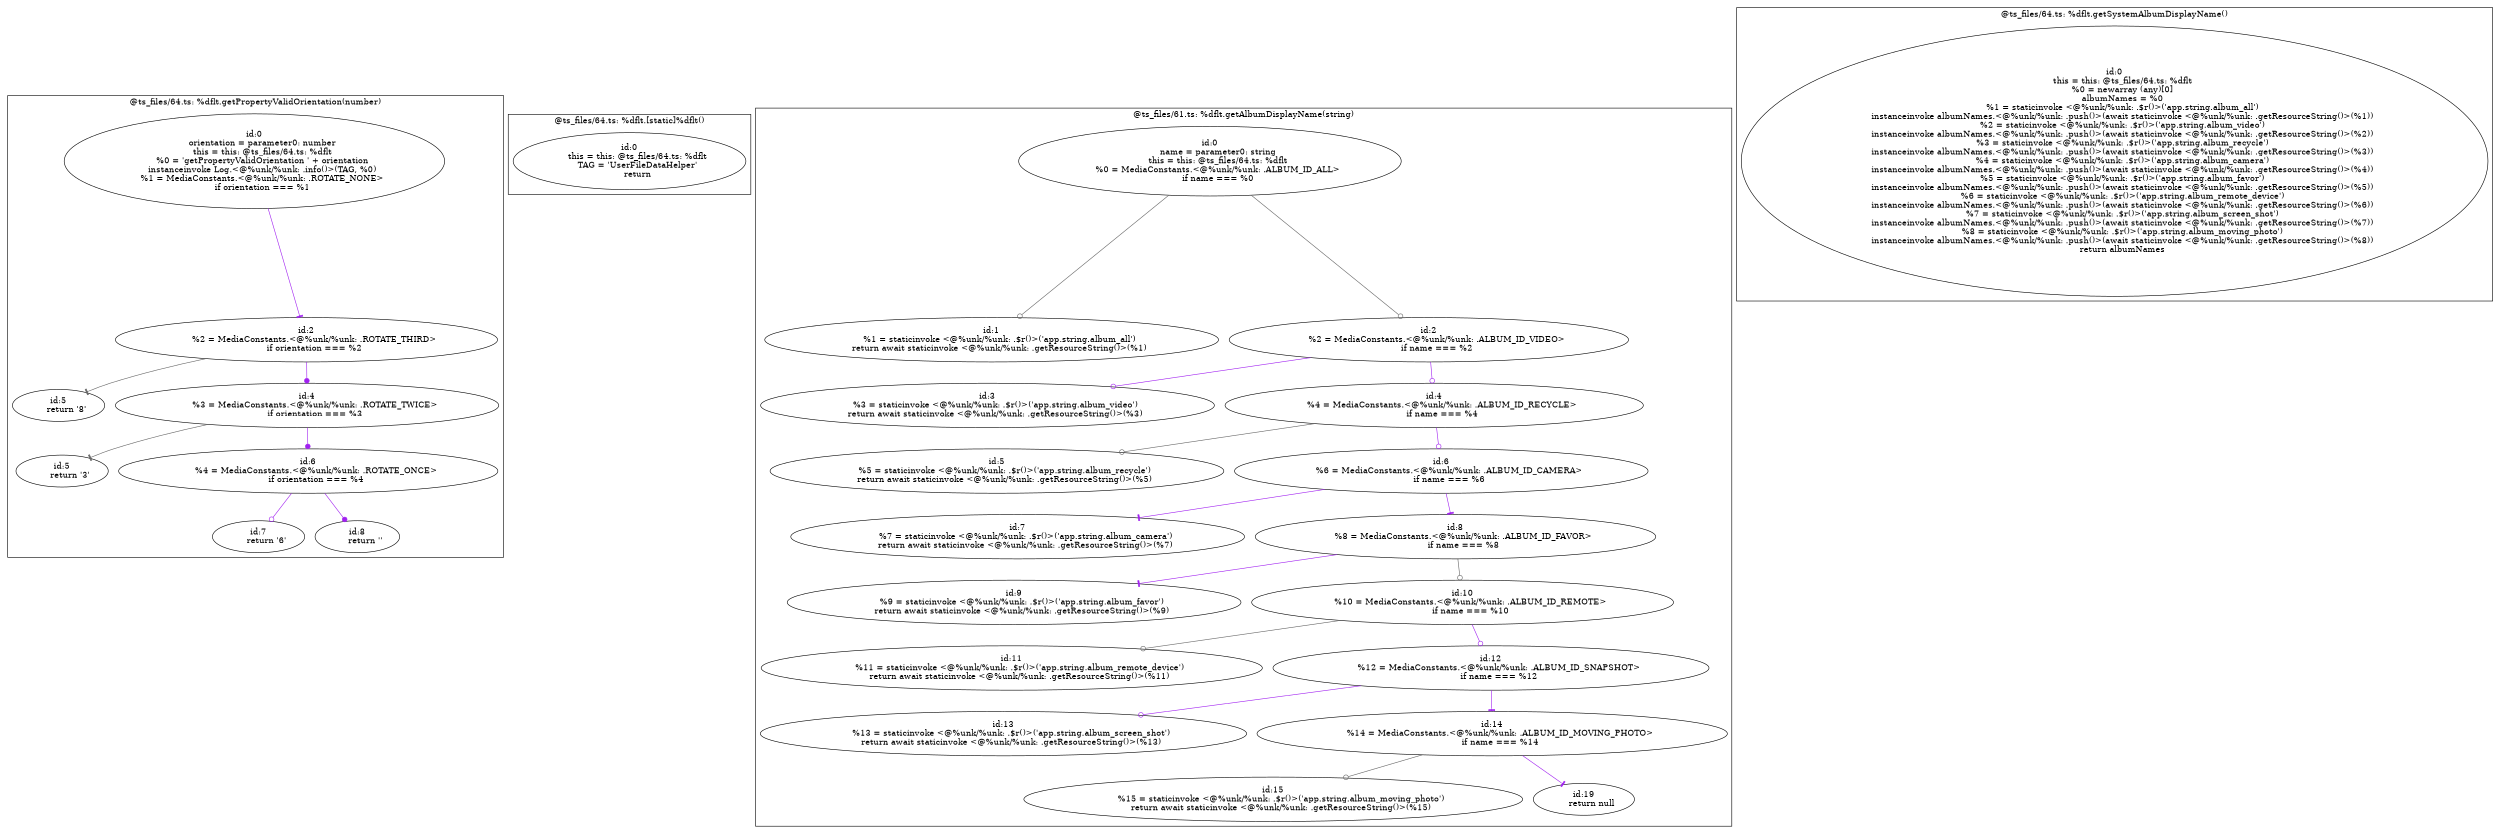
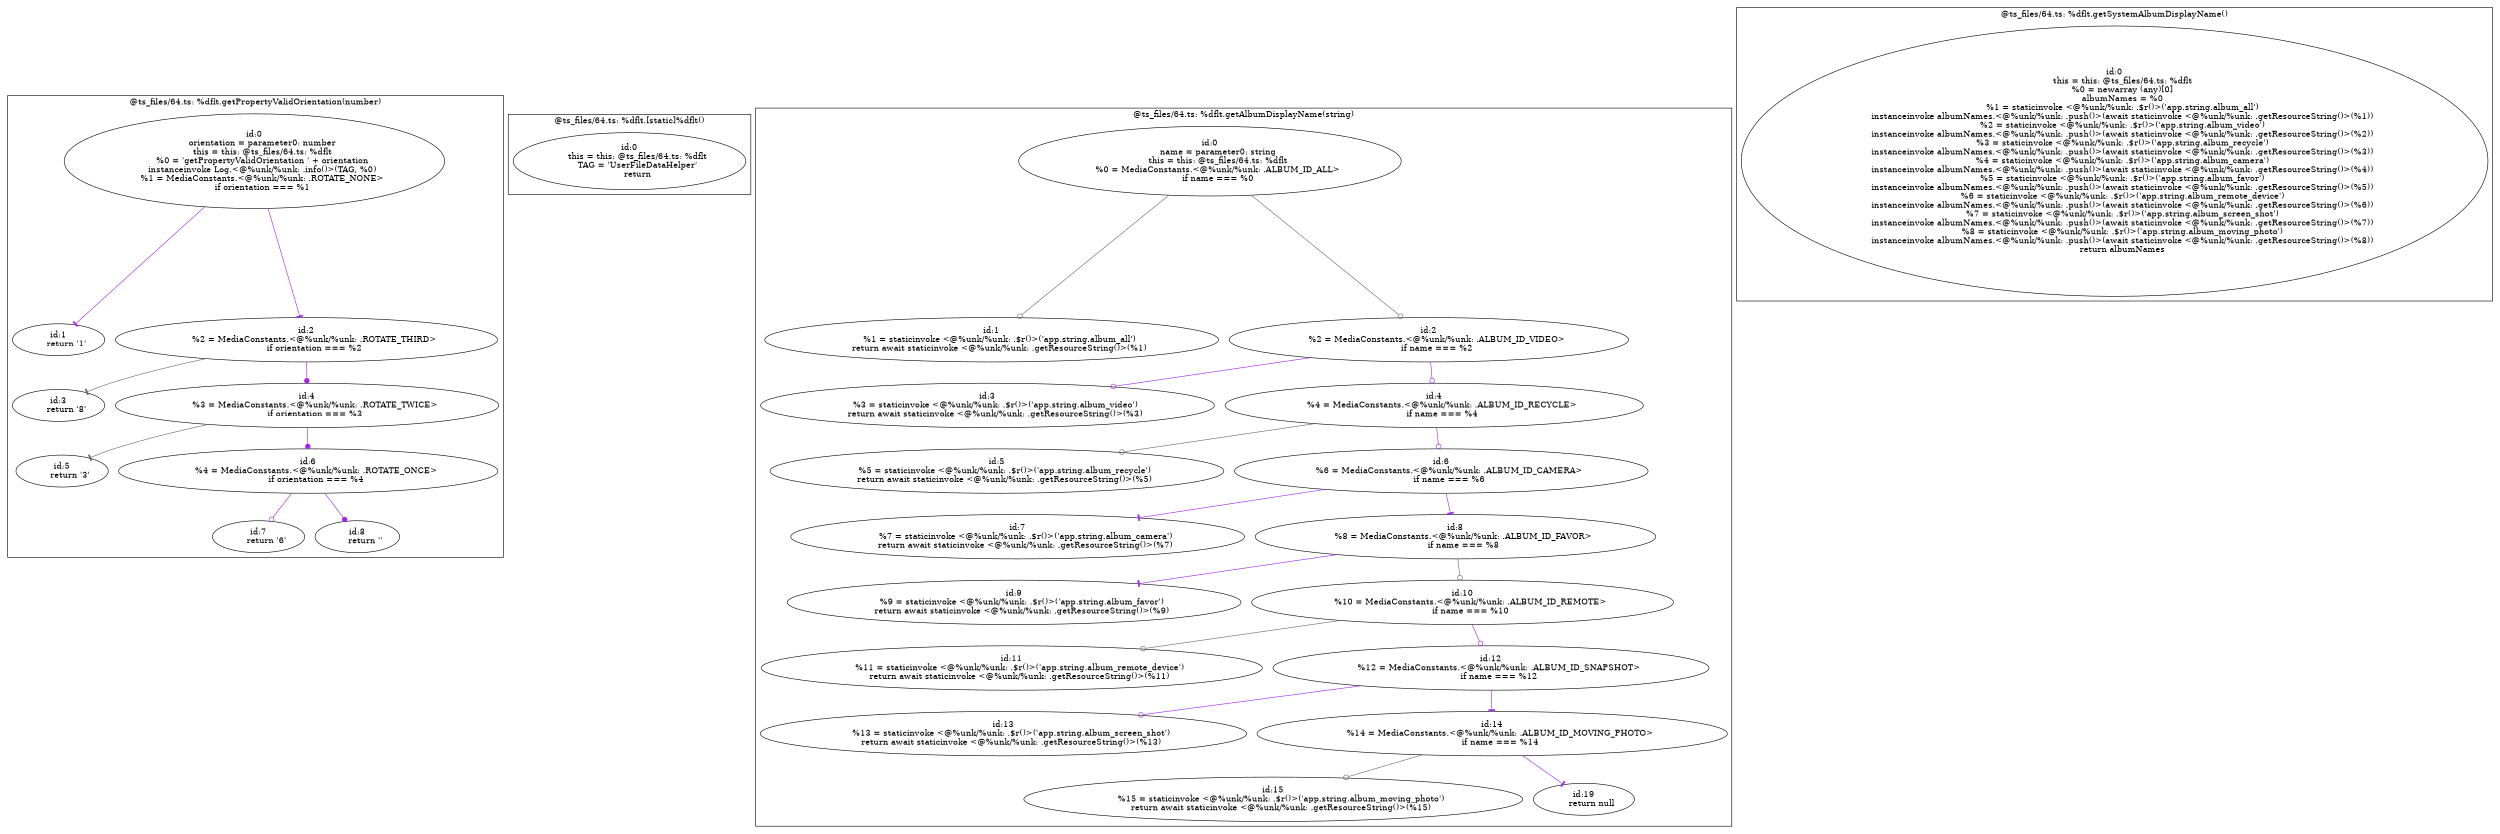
(1244, 115) -> (1244, 115)
none -> (59, 340)
(59, 405) -> (59, 405)
